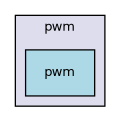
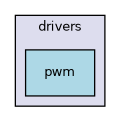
(60, 28) -> (60, 28)
